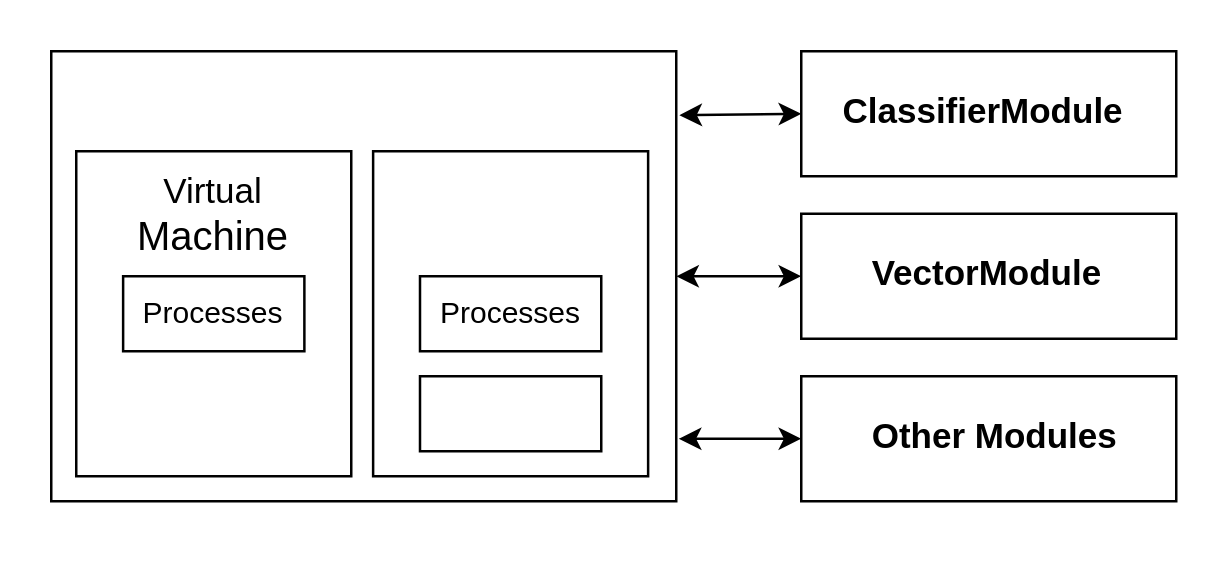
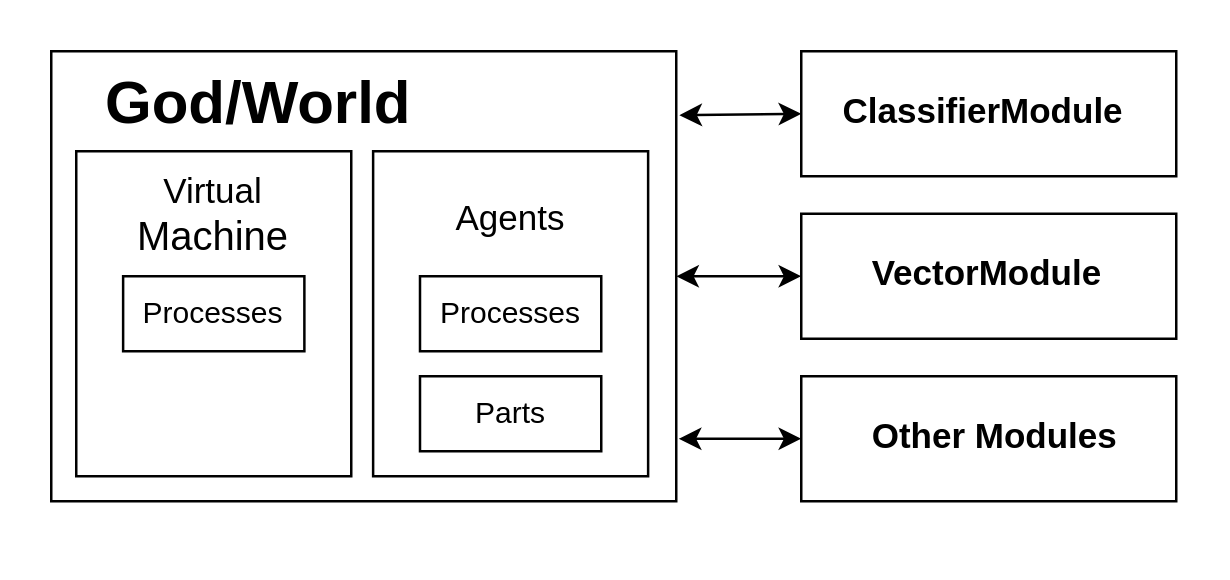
none -> (326, 101)
none -> (511, 239)
none -> (511, 414)
